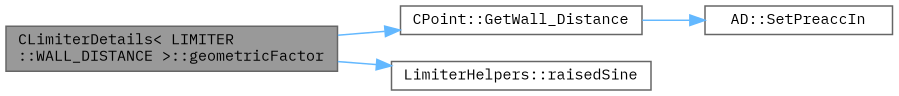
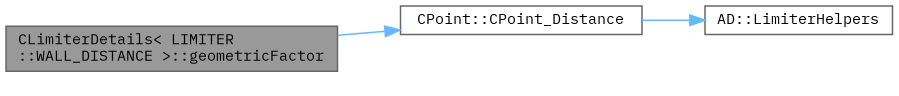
(521, 20) -> (521, 20)
(799, 20) -> (799, 20)
(521, 76) -> none
